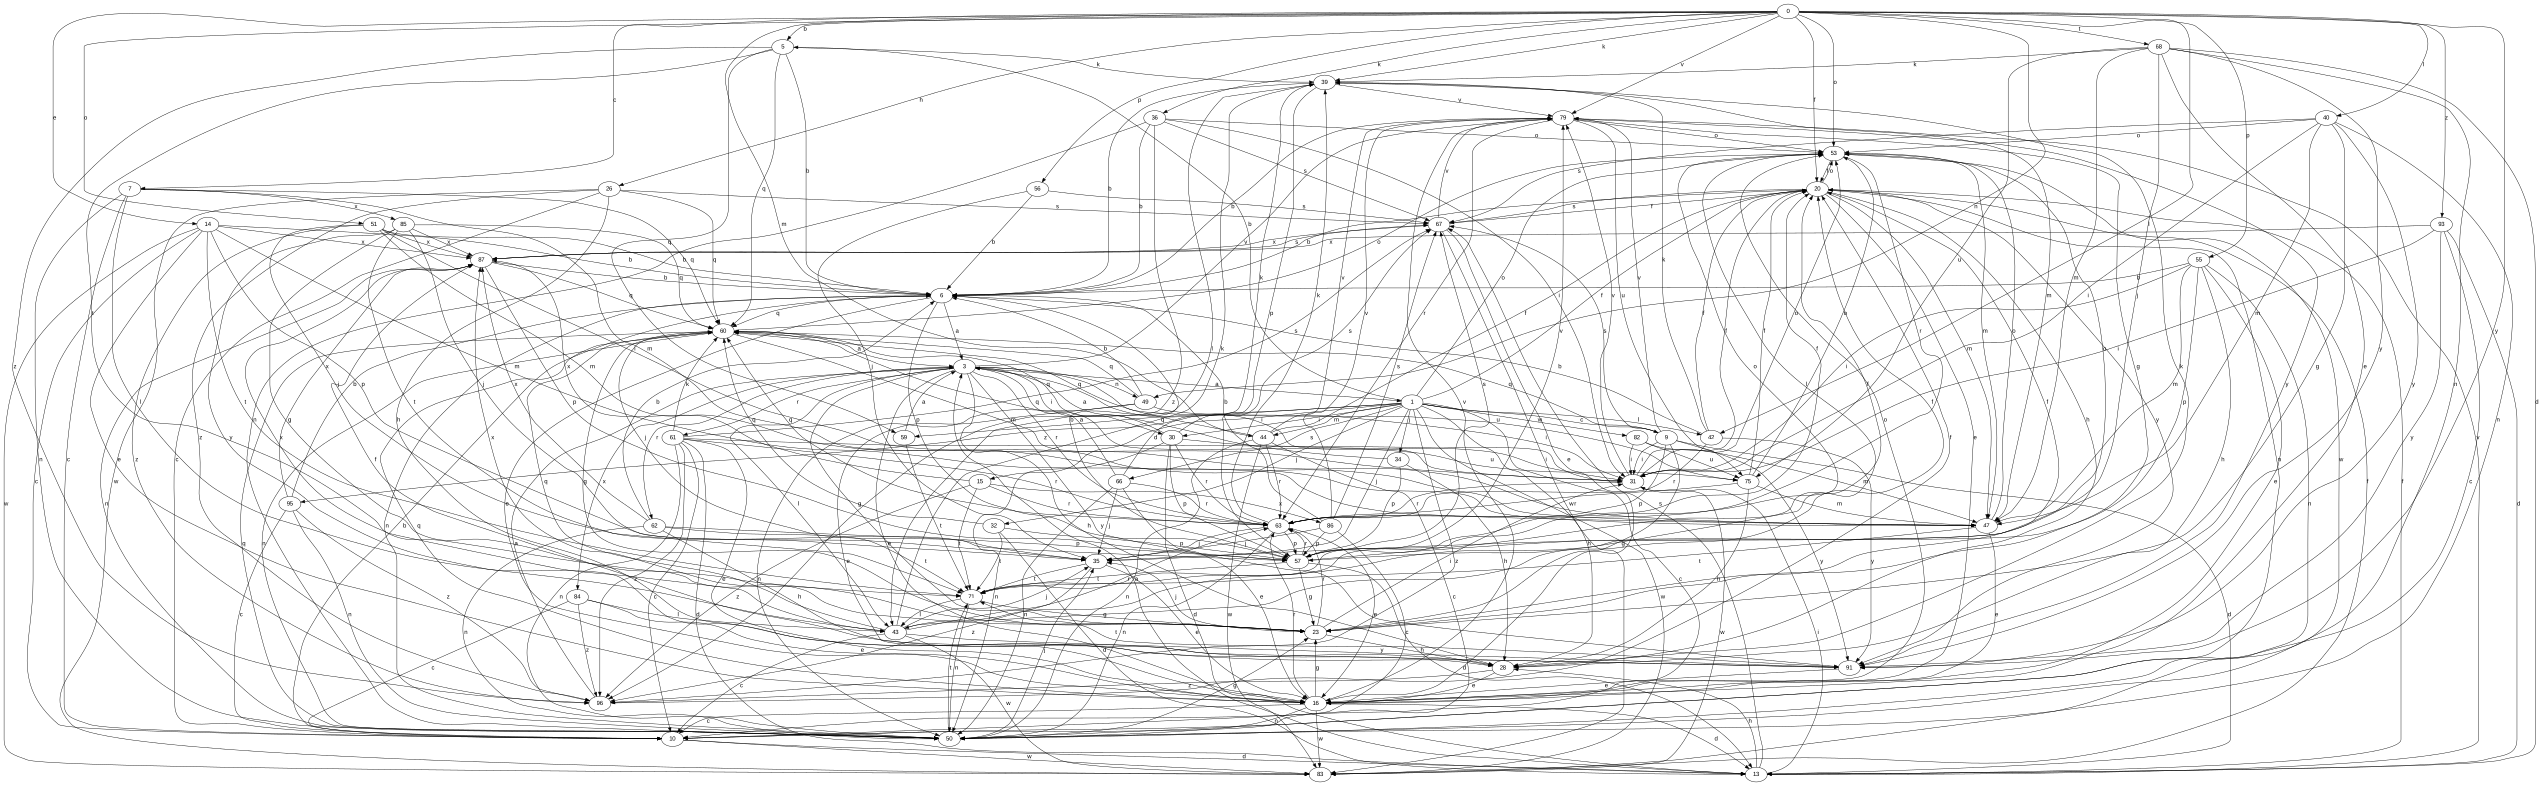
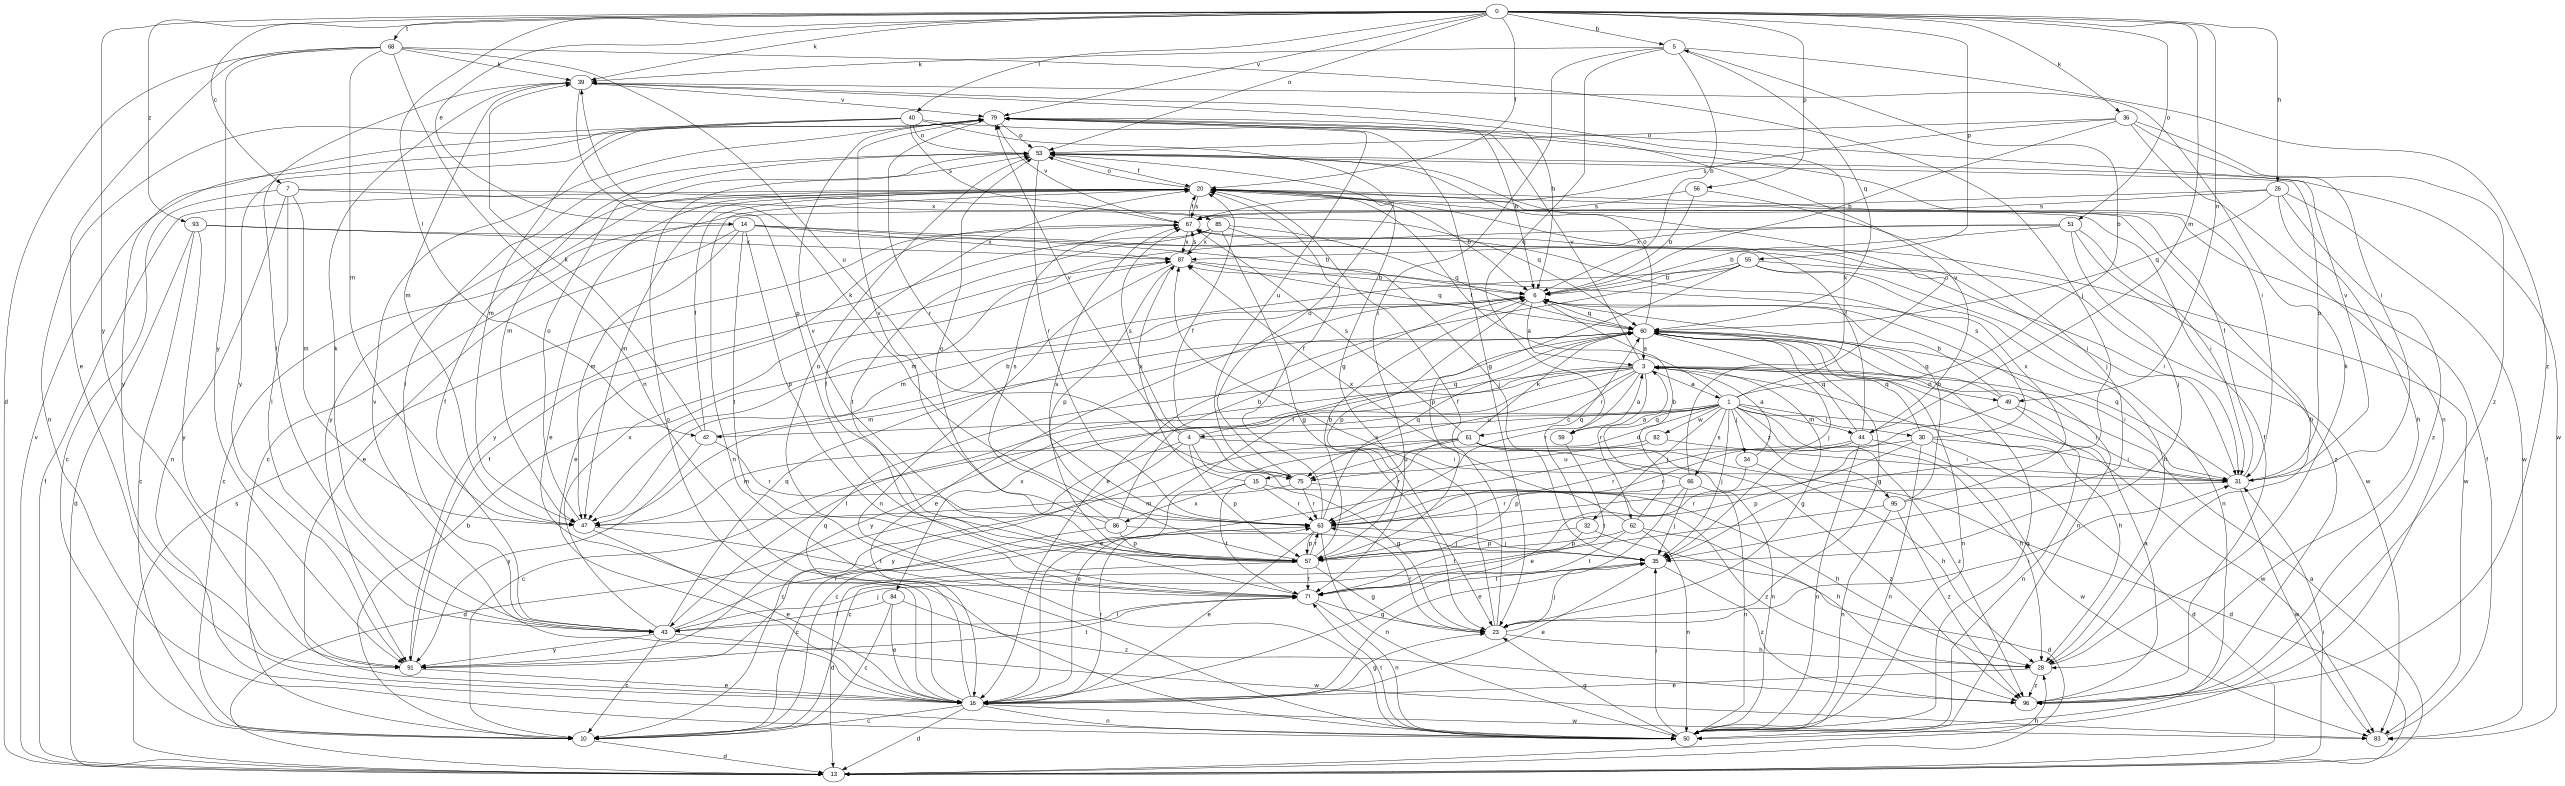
(1046, 406) -> none
(1666, 438) -> (1189, 438)
(994, 758) -> none
